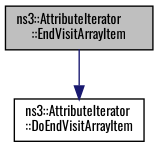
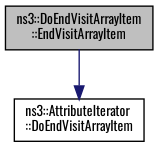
(79, 28) -> (79, 28)
